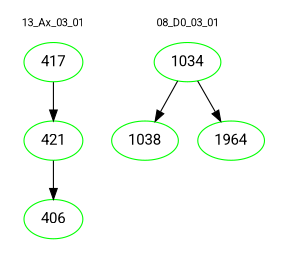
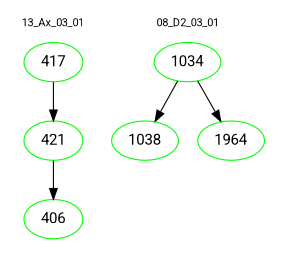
(188, 23) -> (188, 23)
